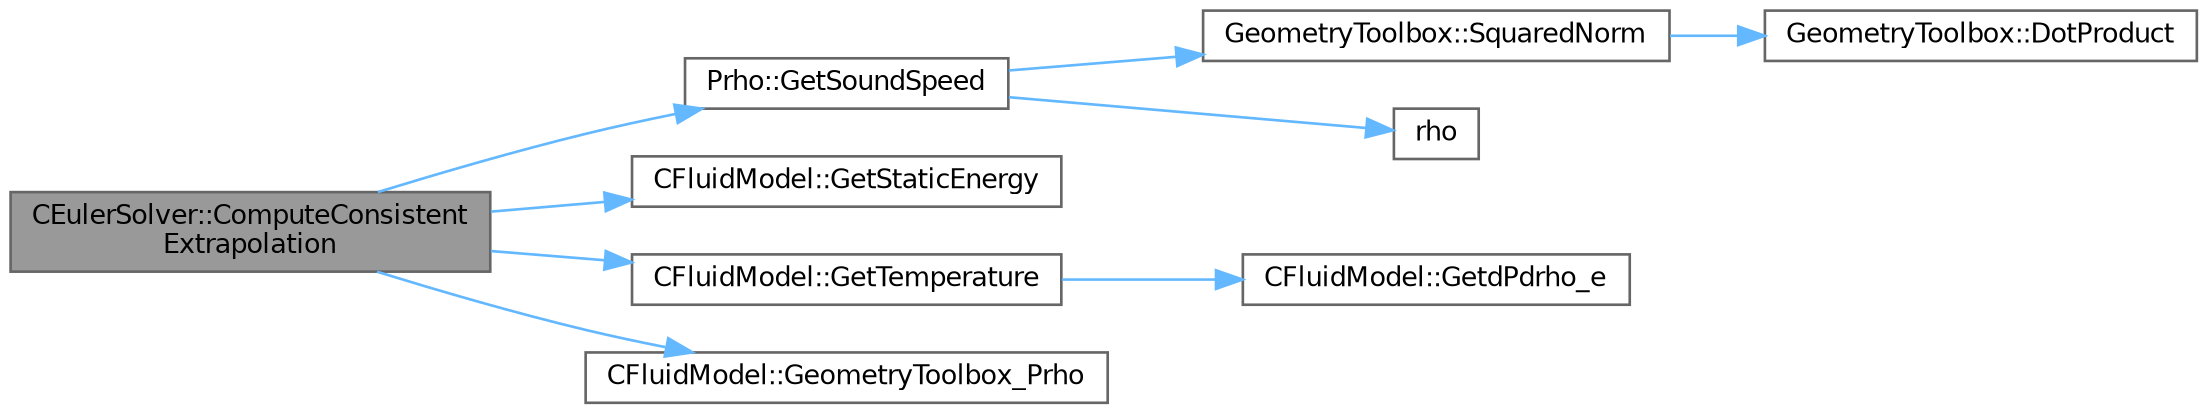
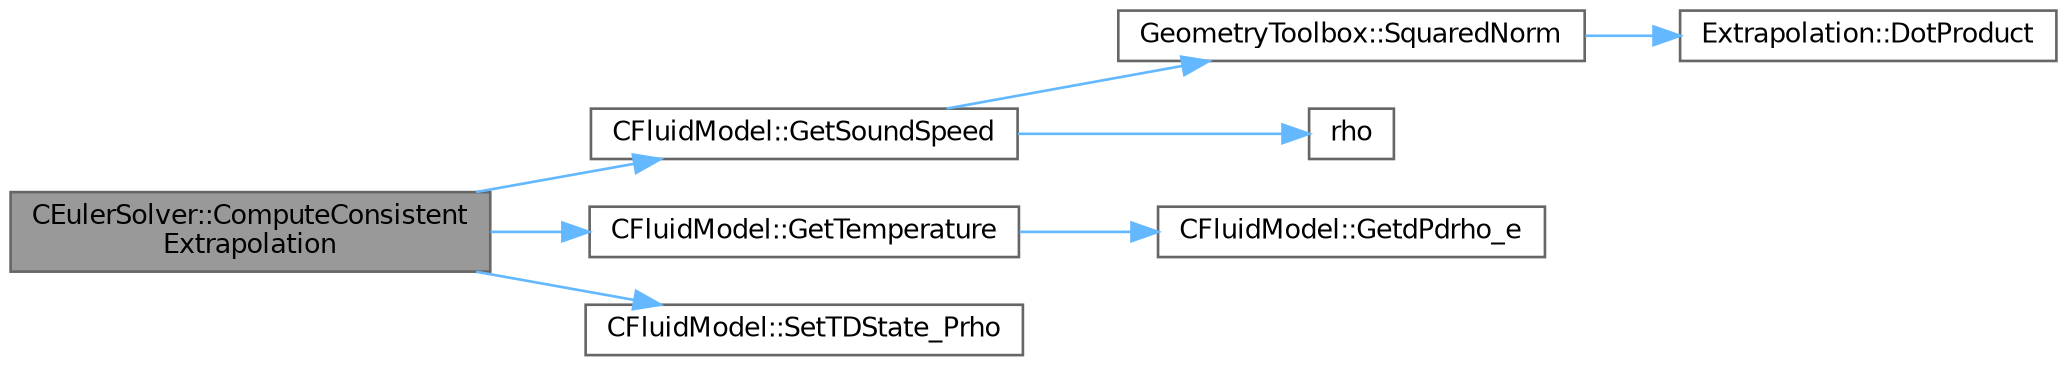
(1981, 36) -> (1868, 36)
(847, 83) -> (804, 134)
(847, 182) -> none
(847, 378) -> (804, 330)
